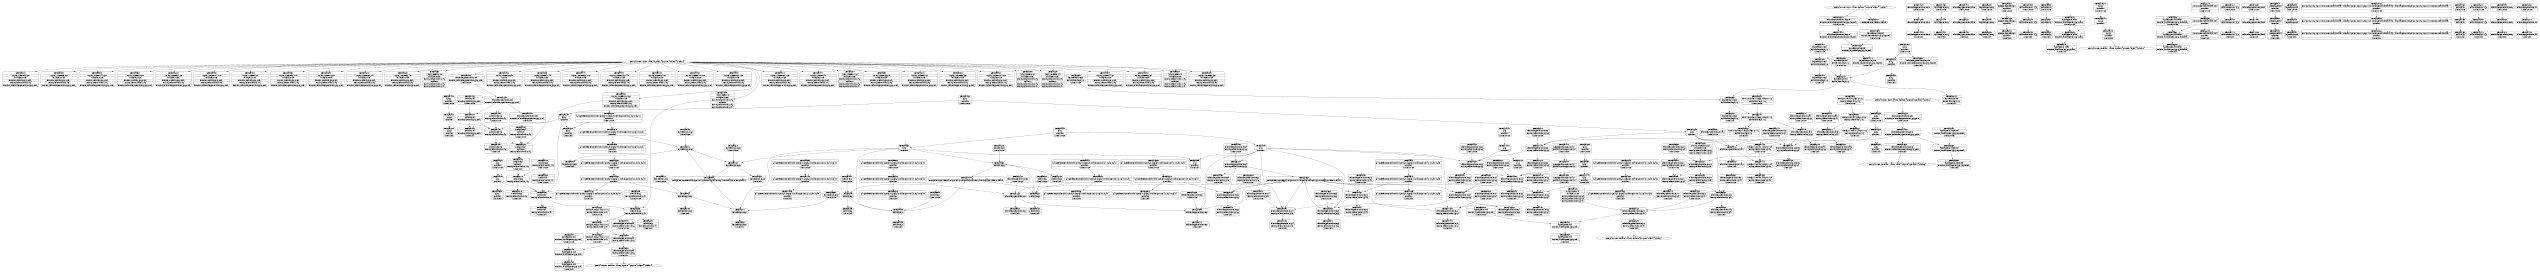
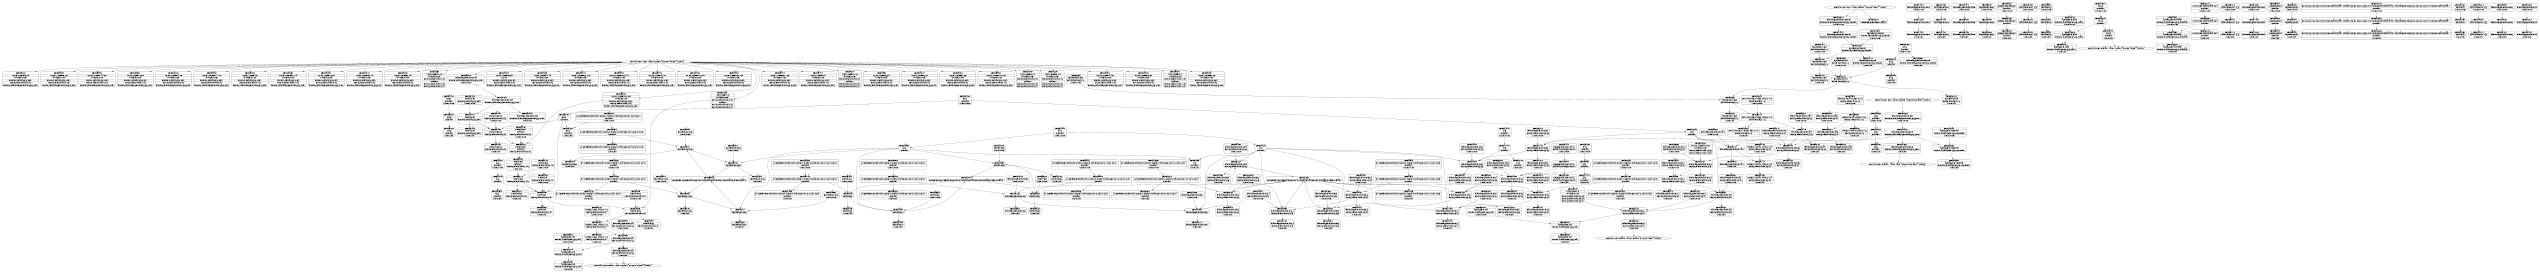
(648, 226) -> (649, 226)
